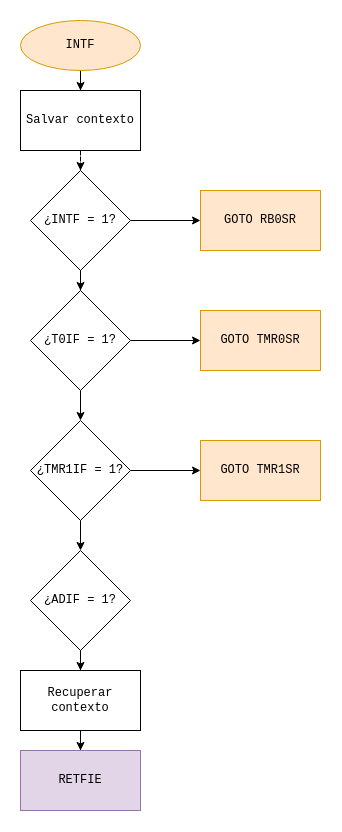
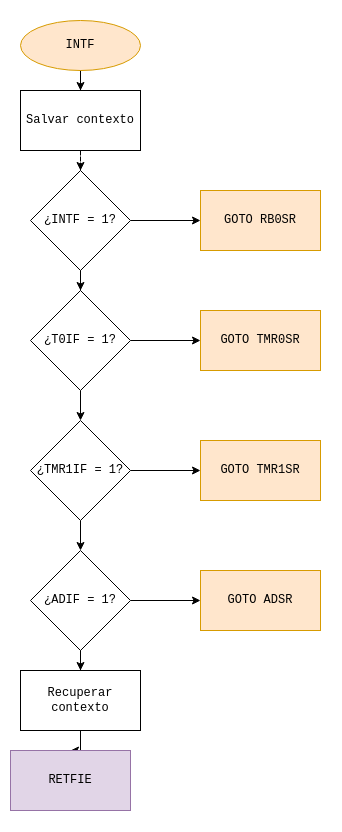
none -> (162, 601)
none -> (261, 601)
(81, 781) -> (71, 781)
